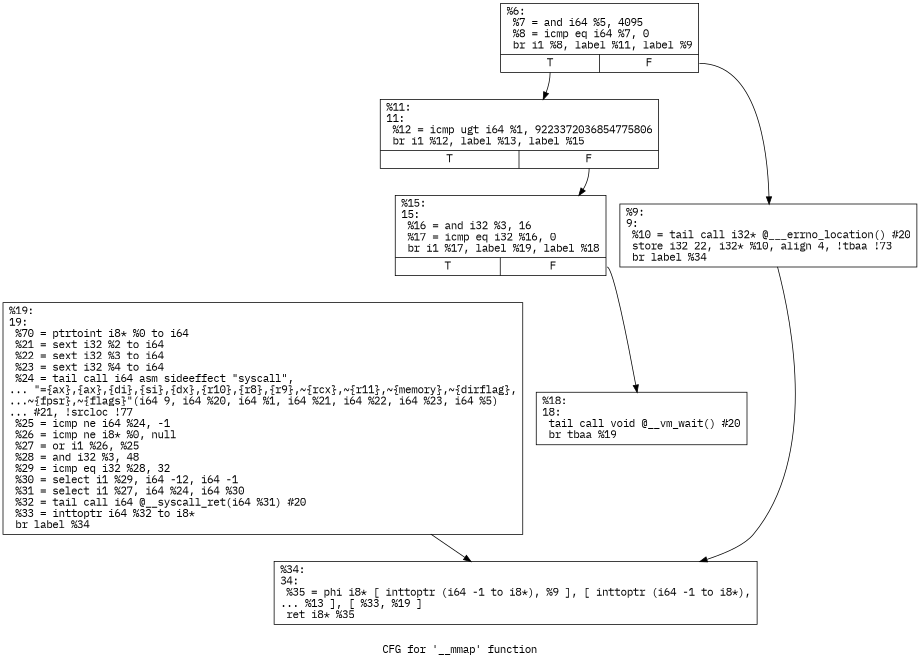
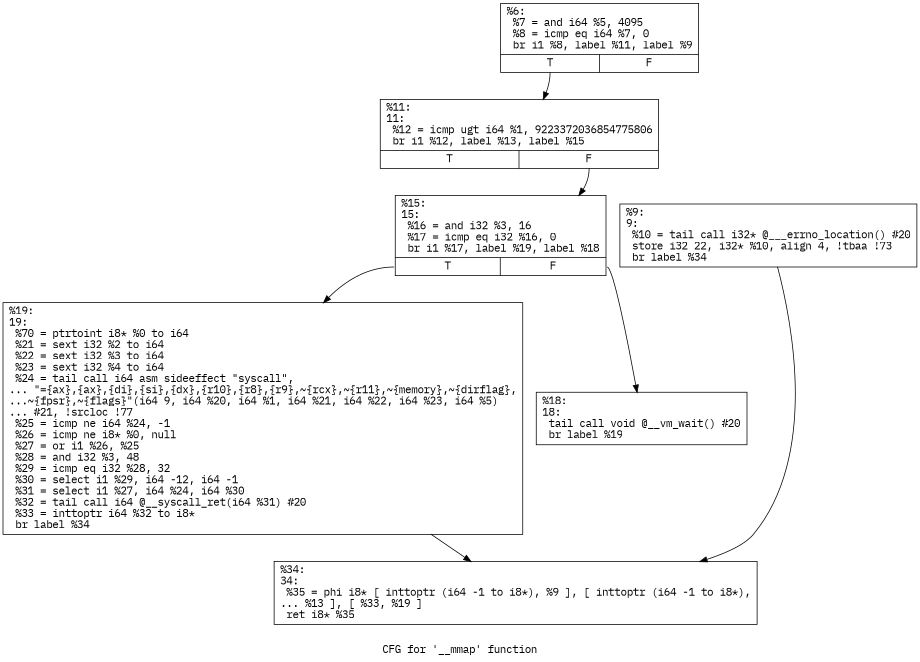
(756, 115) -> none
none -> (358, 276)
(580, 435) -> (583, 435)
